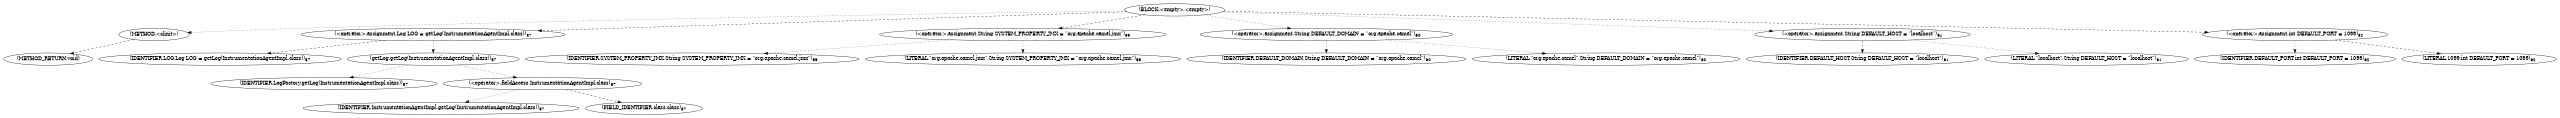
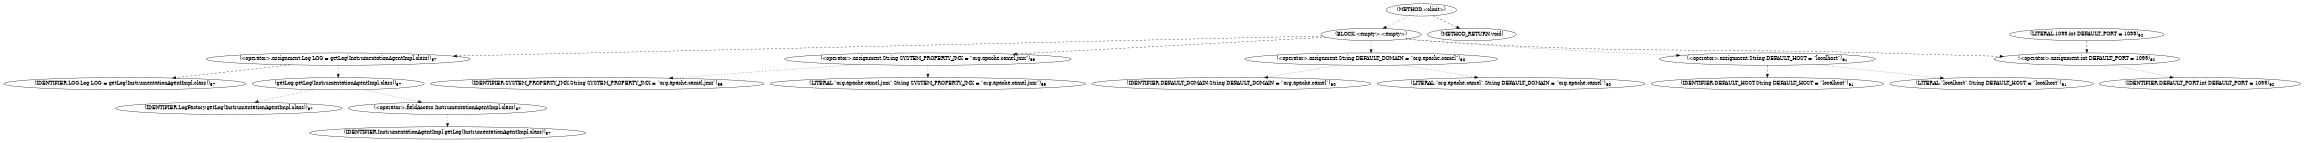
(658, 19) -> (1398, 21)
(2386, 47) -> (2087, 45)
(644, 108) -> none
